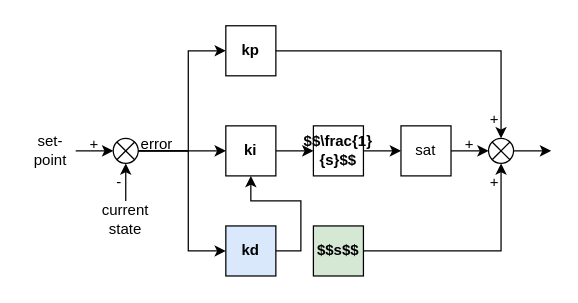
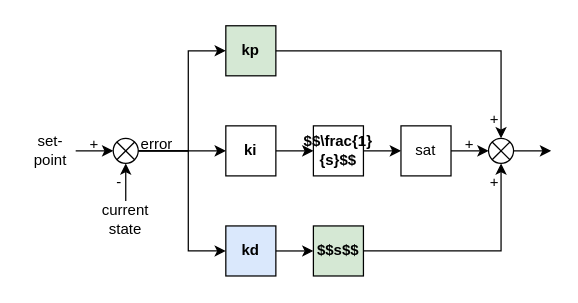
(251, 51) -> (251, 51)
(294, 201) -> (301, 251)
